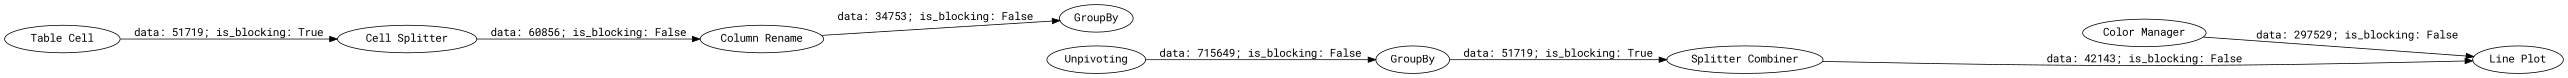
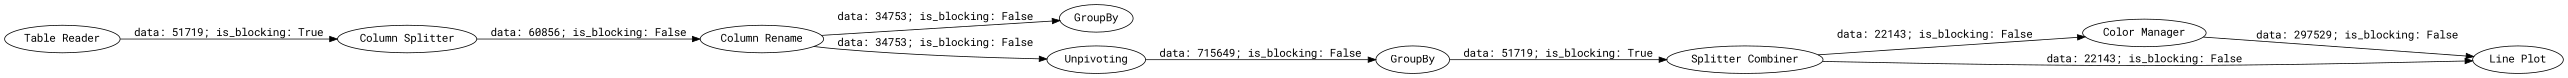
(62, 39) -> (62, 39)
(407, 39) -> (407, 39)
none -> (1948, 46)
none -> (926, 55)
(2144, 59) -> (2144, 59)
